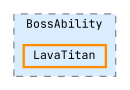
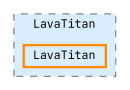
(65, 25) -> (65, 25)
